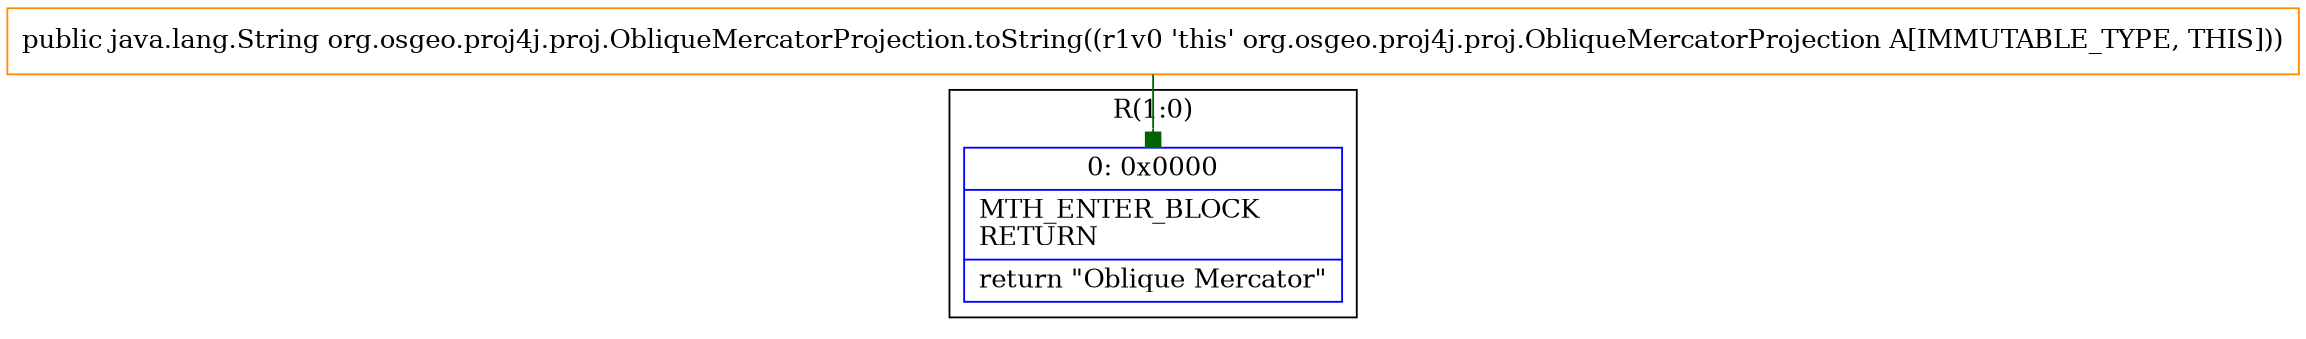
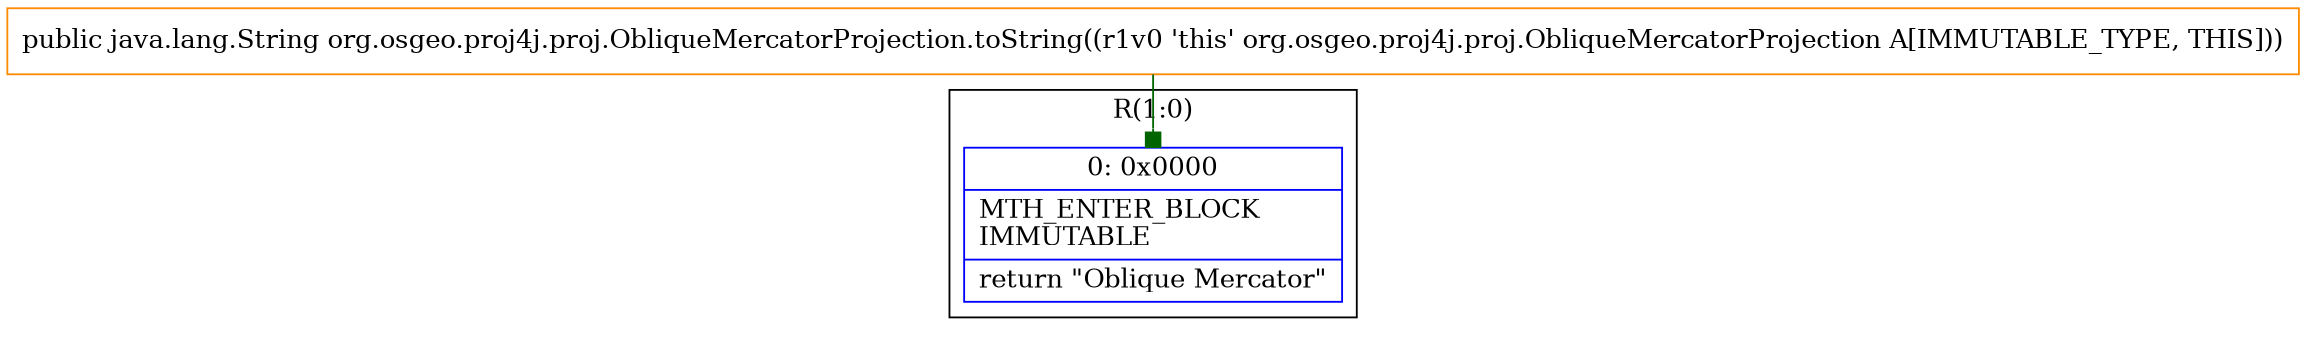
(1038, 238) -> (1065, 238)
